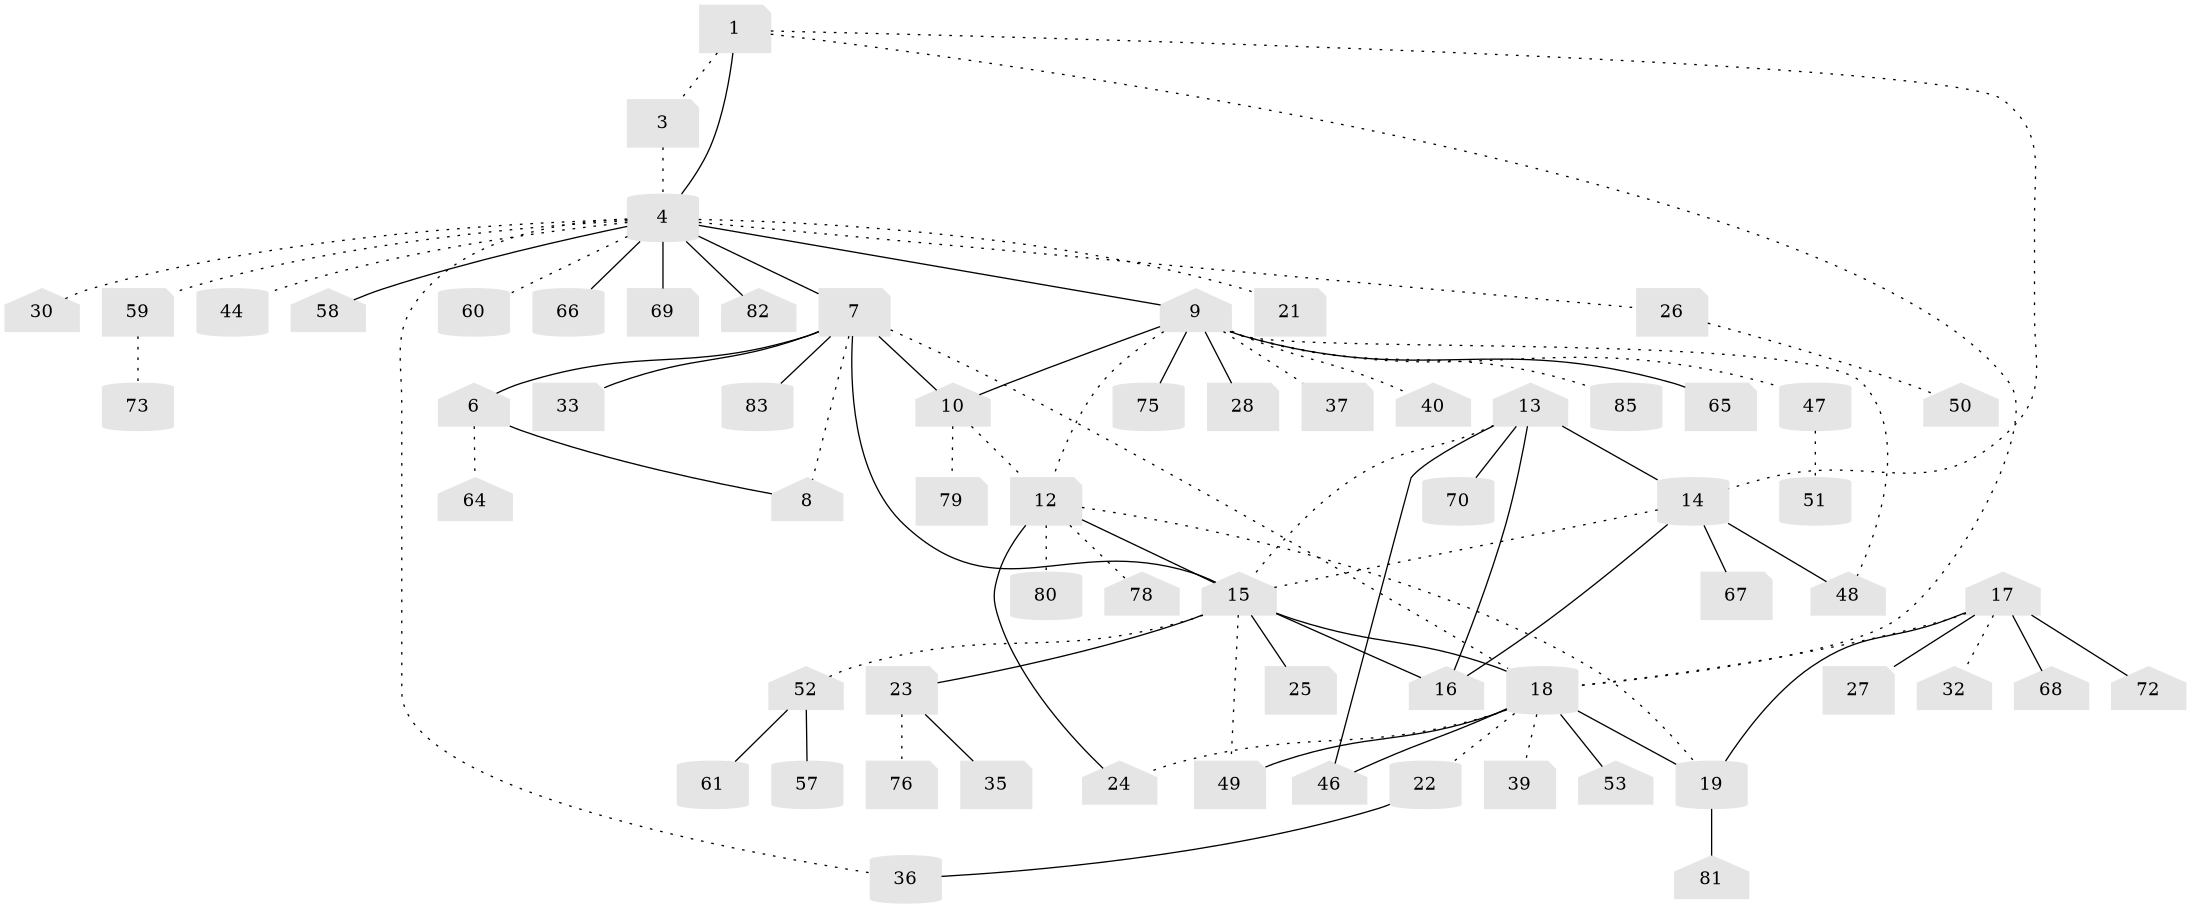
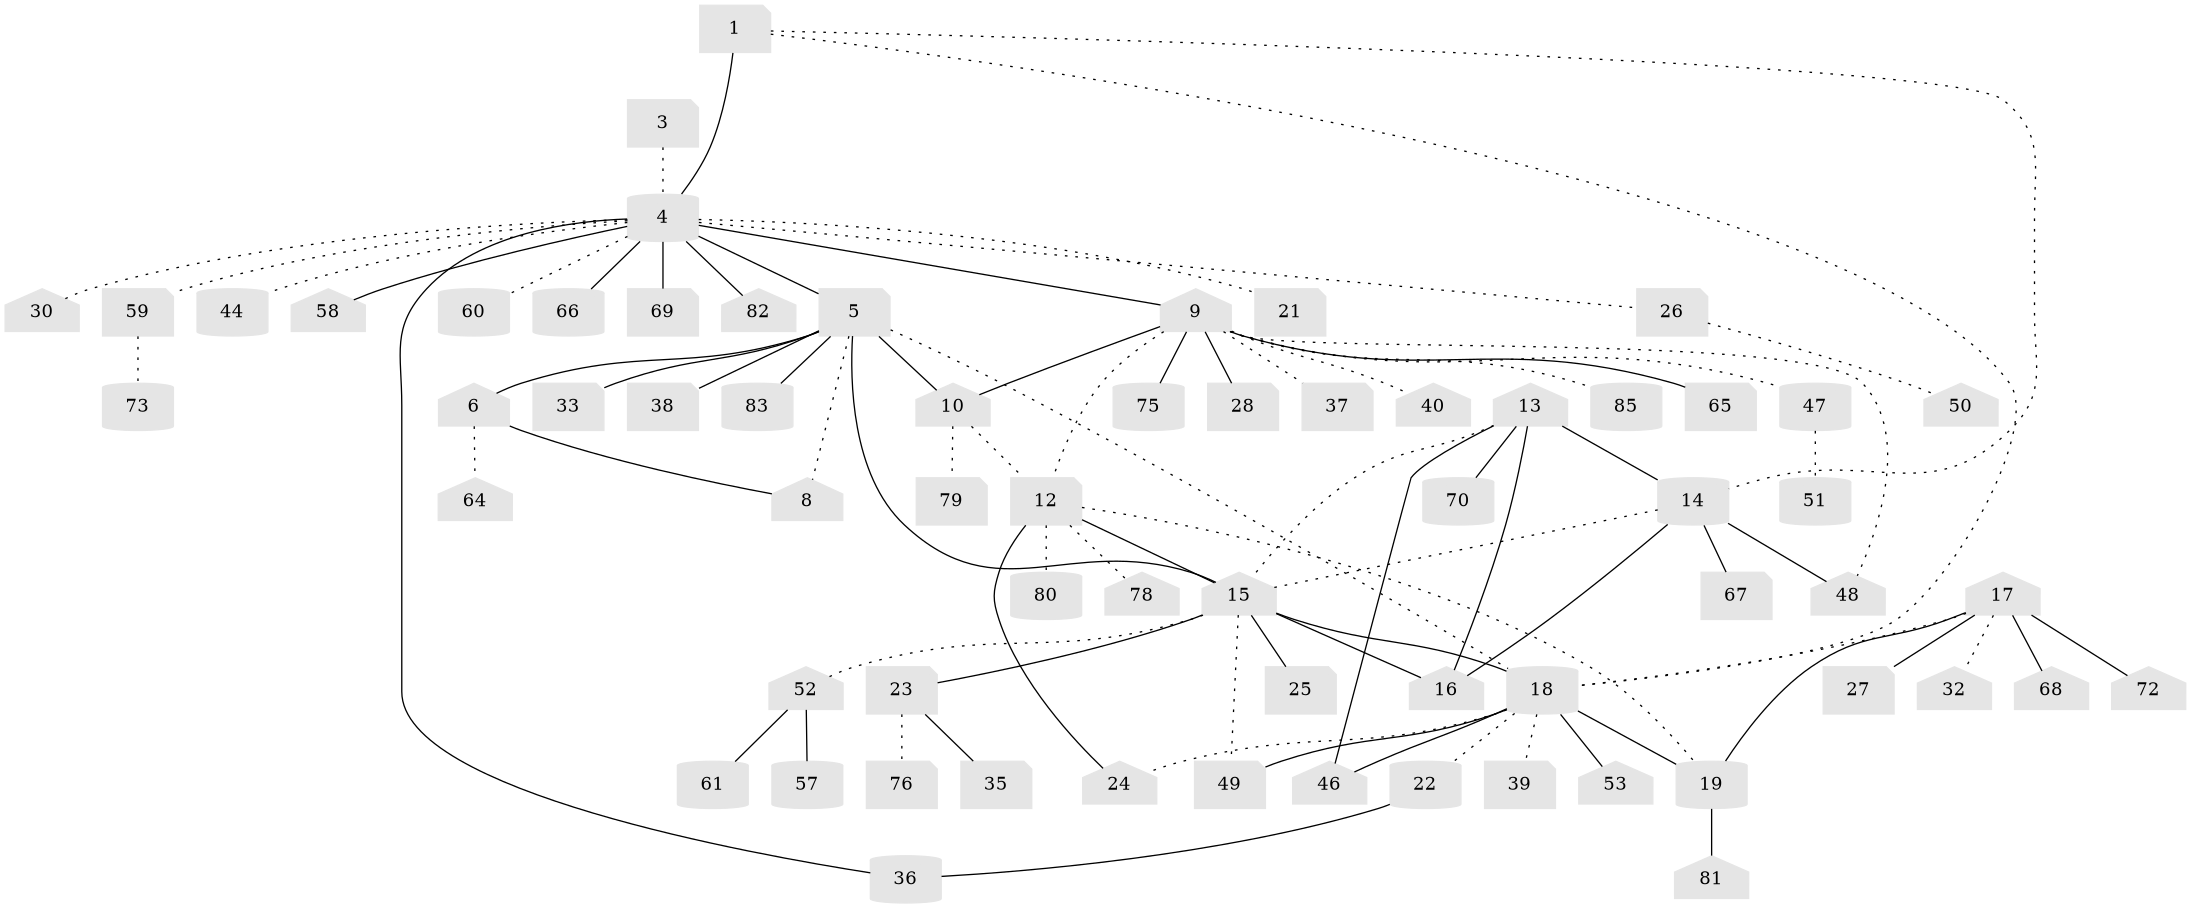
(699, 76) -> none
(855, 312) -> (855, 312)
none -> (663, 407)
(402, 638) -> (402, 638)
